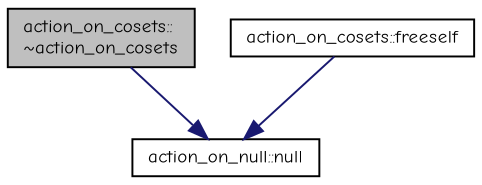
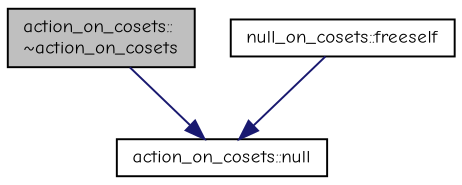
(352, 38) -> (343, 38)
(226, 158) -> (222, 158)
